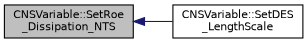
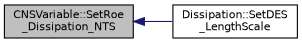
(238, 21) -> (235, 21)
